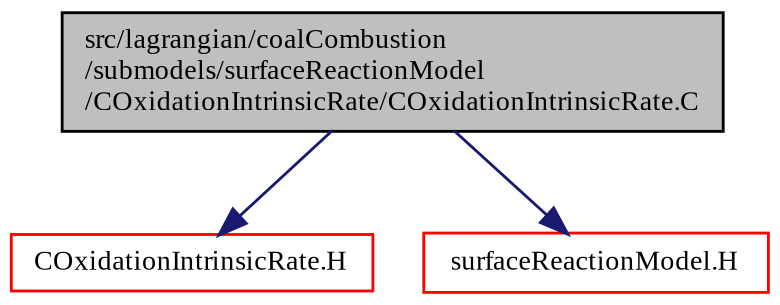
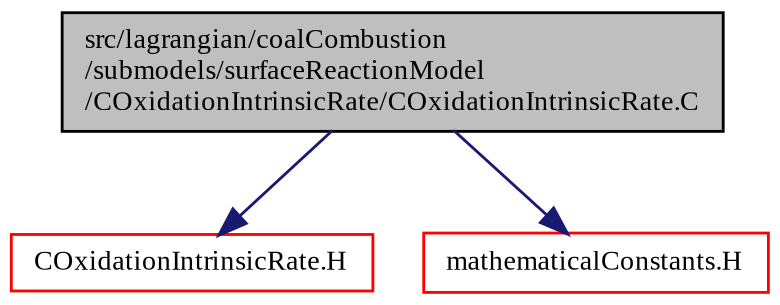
(596, 263) -> (596, 263)
